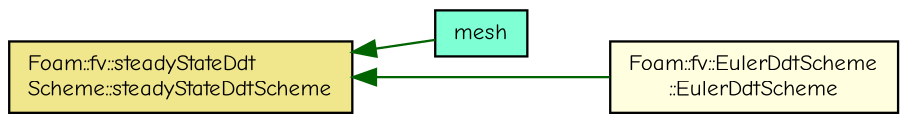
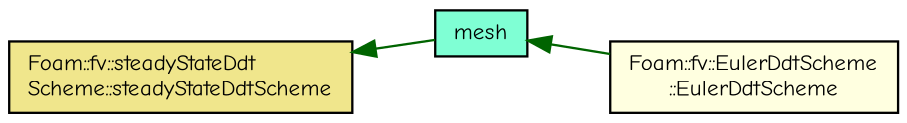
(493, 77) -> (581, 49)
